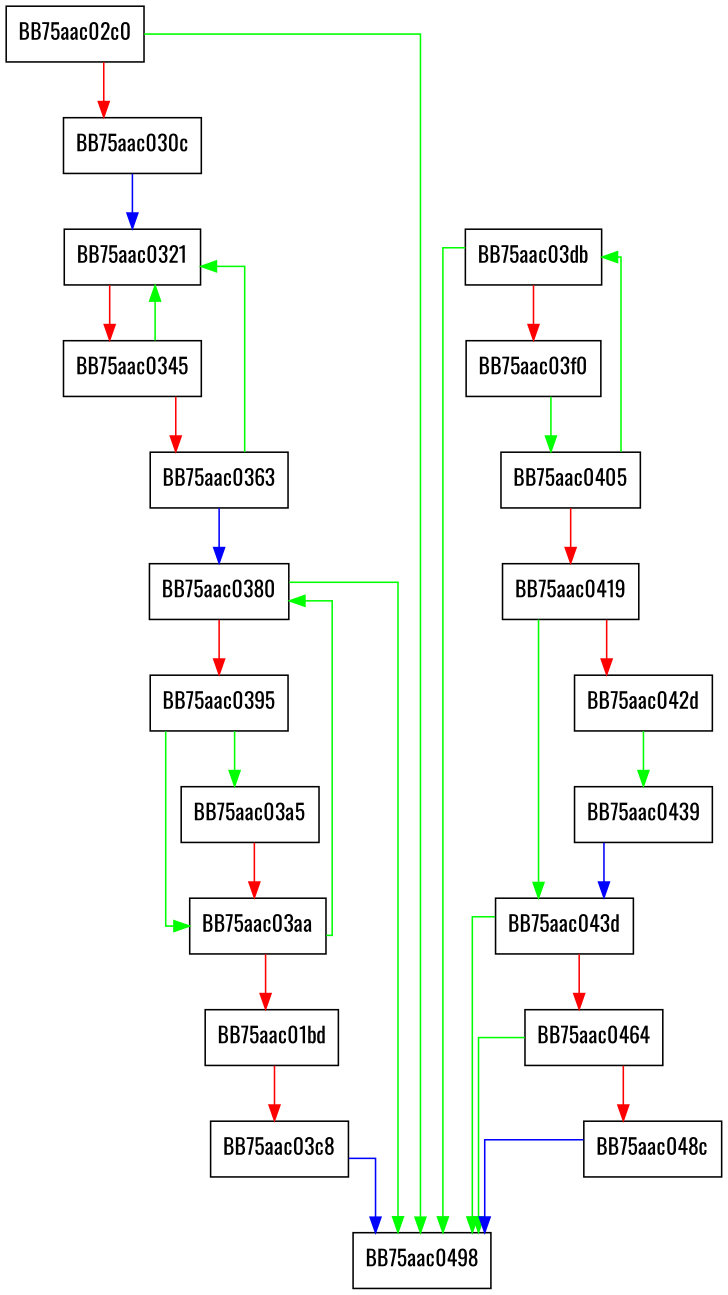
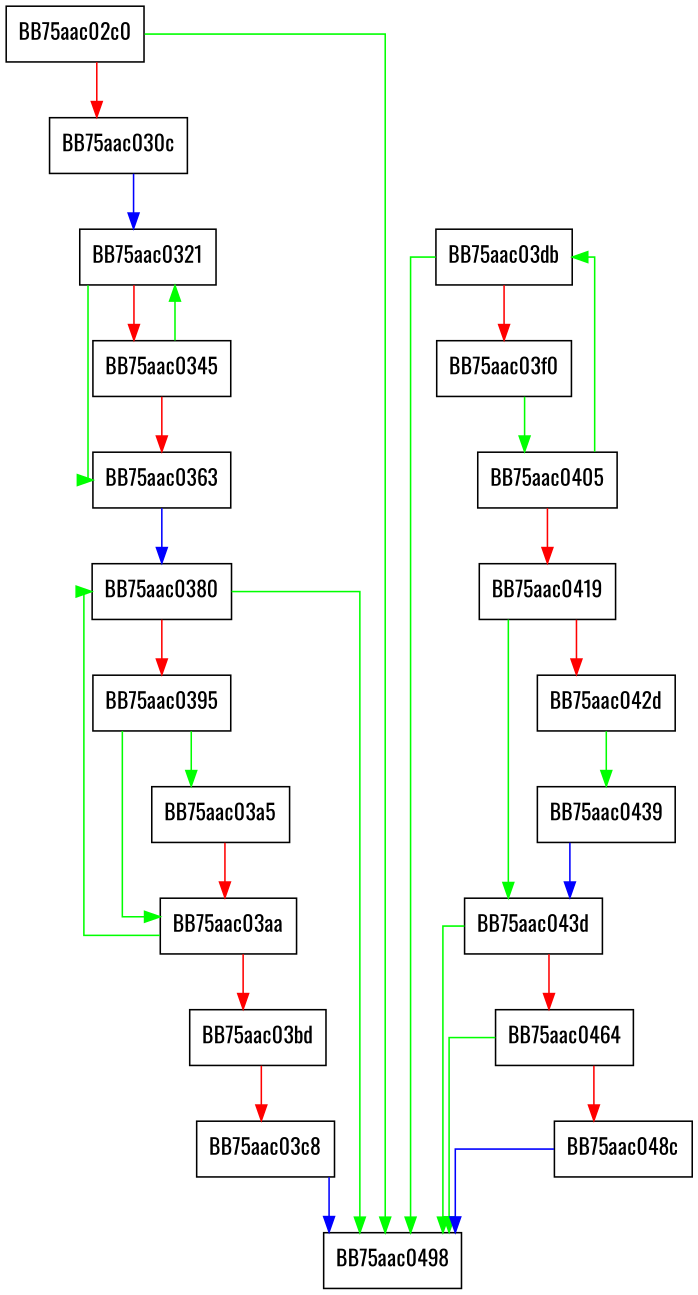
(245, 345) -> (88, 383)
(272, 1038) -> (258, 1038)
